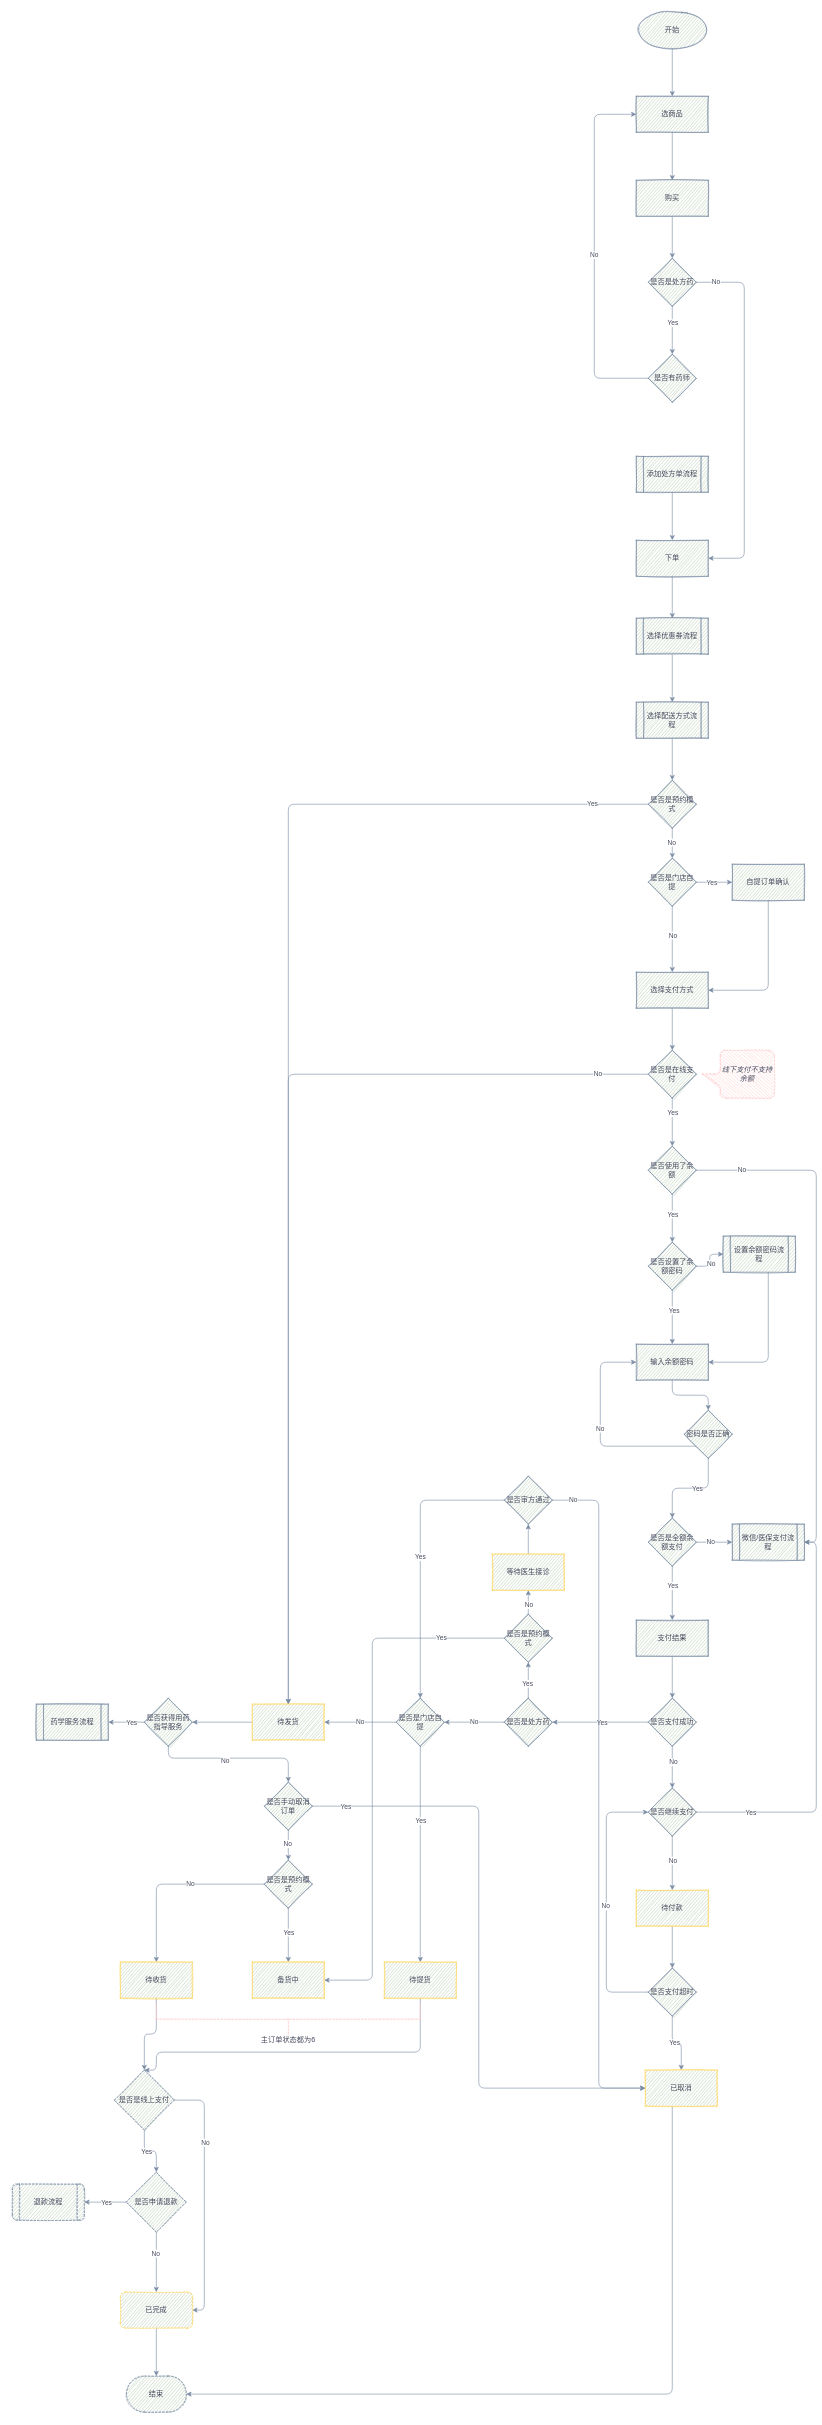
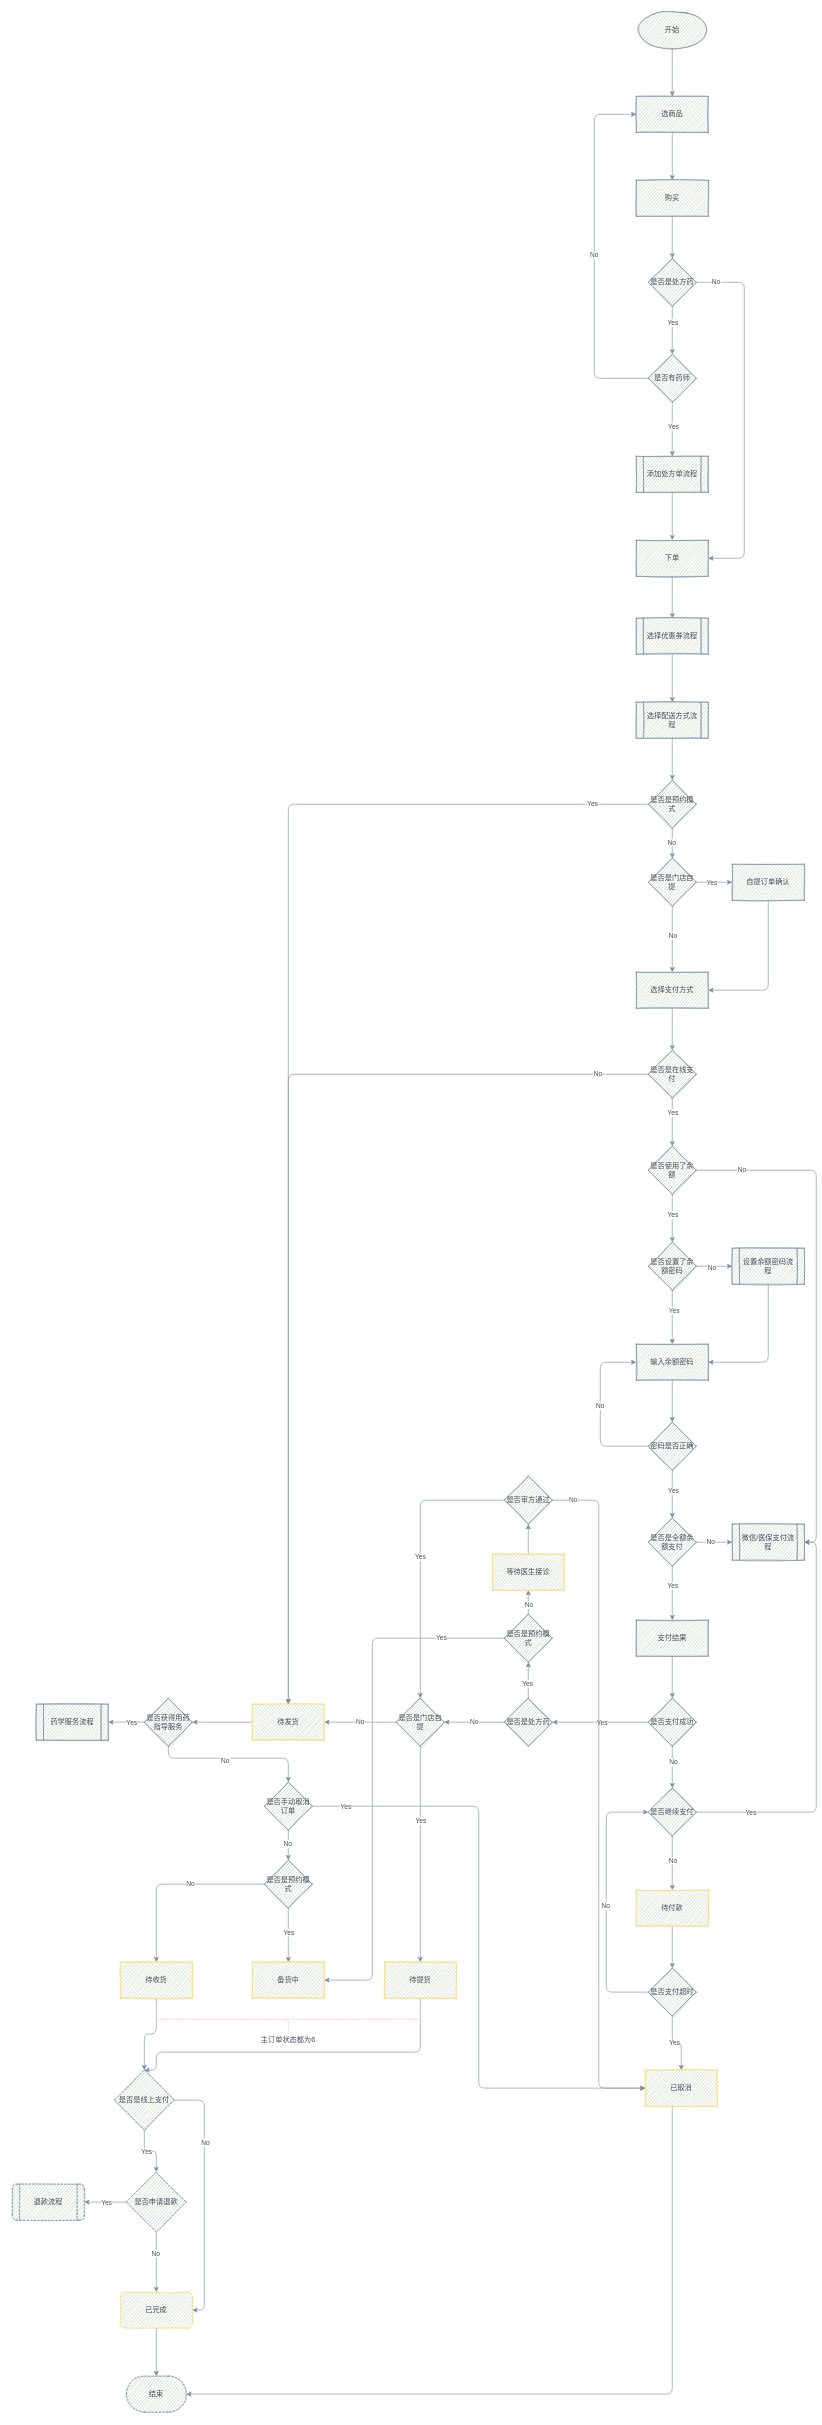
none -> (672, 426)
(738, 1074) -> none
(759, 1254) -> (768, 1266)
(708, 1434) -> (672, 1446)
